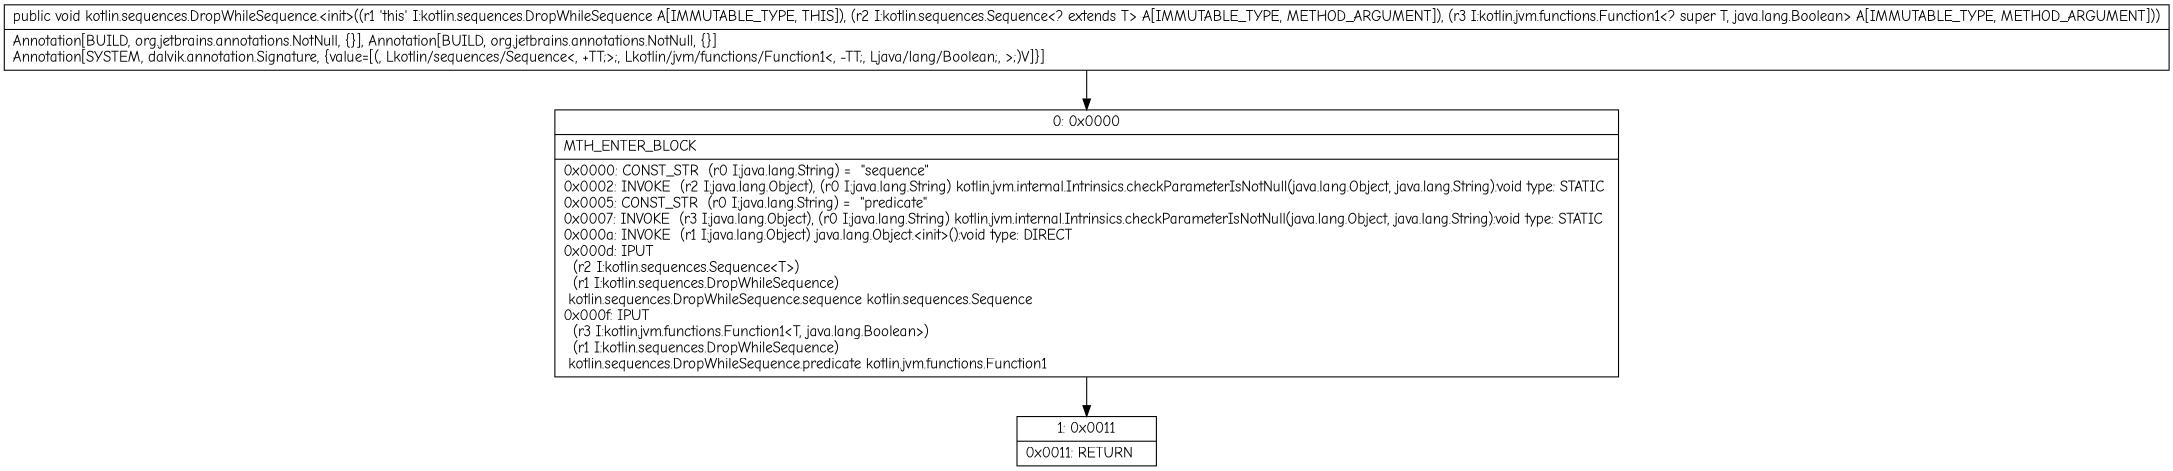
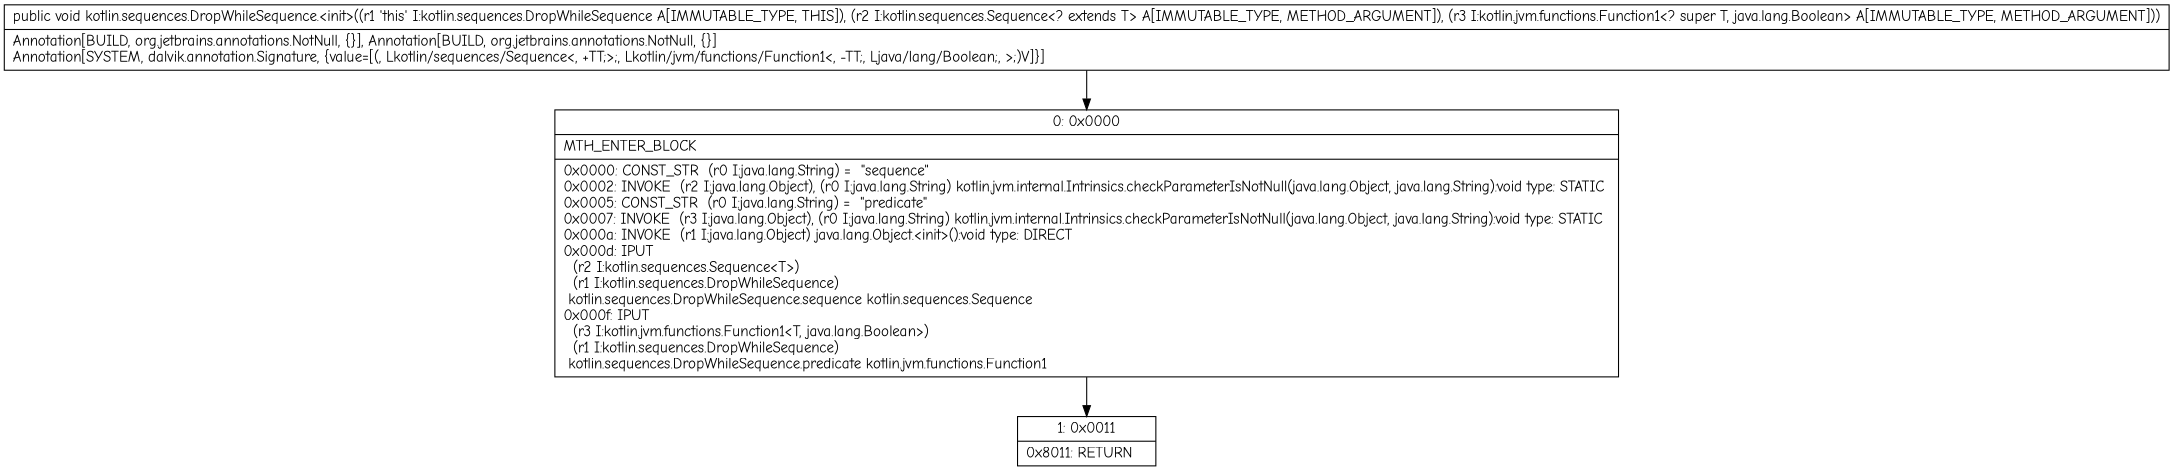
(1087, 453) -> (1087, 453)
